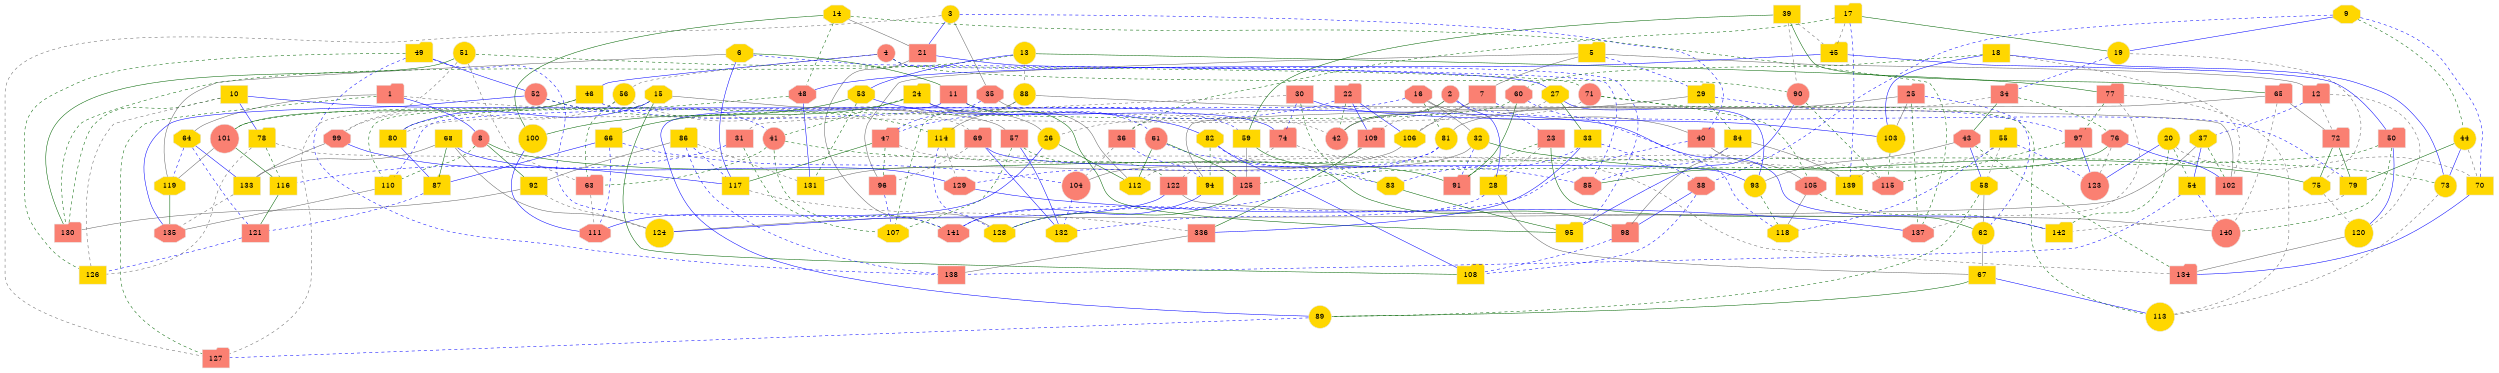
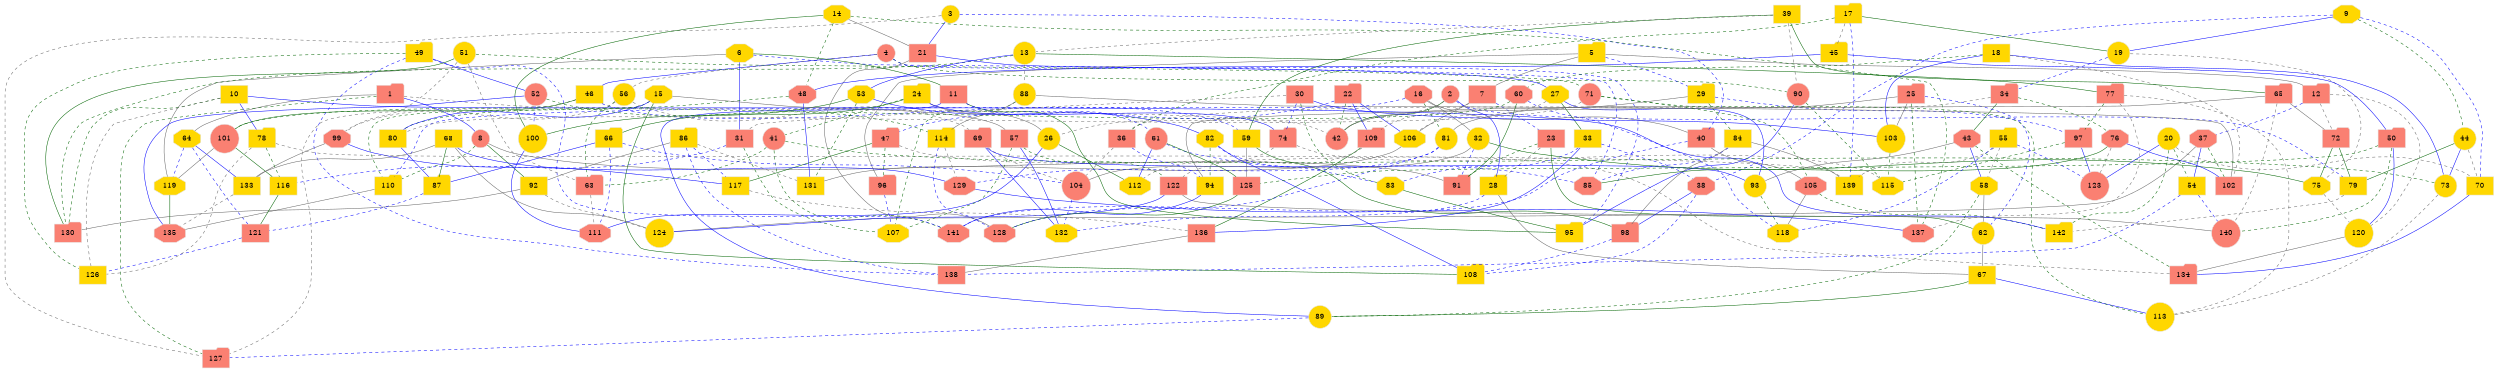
(1811, 34) -> (1441, 29)
(990, 94) -> none
(658, 110) -> (534, 115)
(720, 125) -> (740, 96)
(2203, 139) -> (2203, 139)
(940, 163) -> (1024, 167)
(1145, 163) -> (1145, 163)
(965, 167) -> (965, 167)
(1888, 186) -> (1888, 186)
(1000, 233) -> (1000, 233)
(1201, 233) -> (1201, 233)
